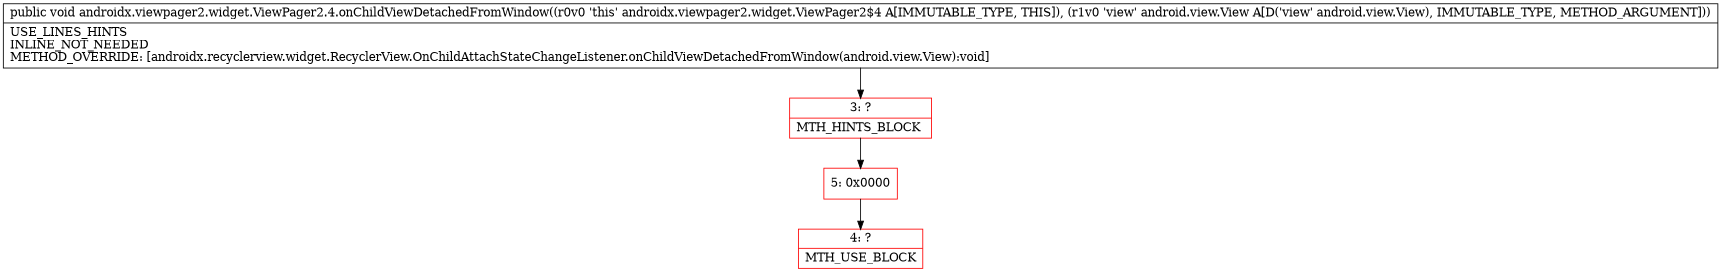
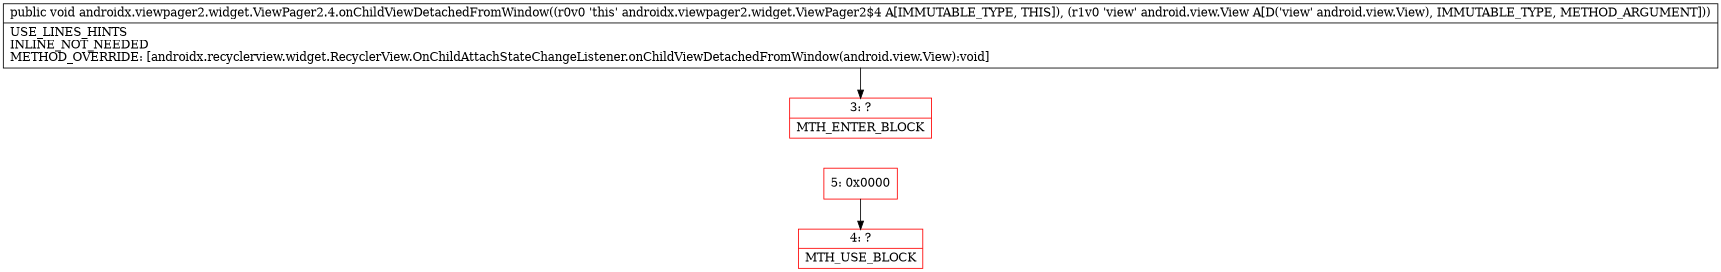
(859, 128) -> (861, 128)
(861, 149) -> none
